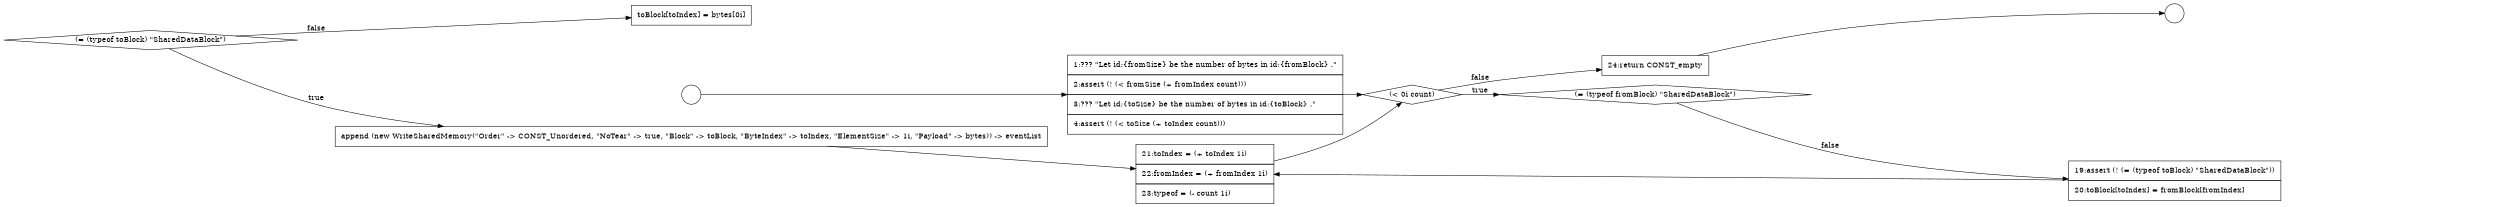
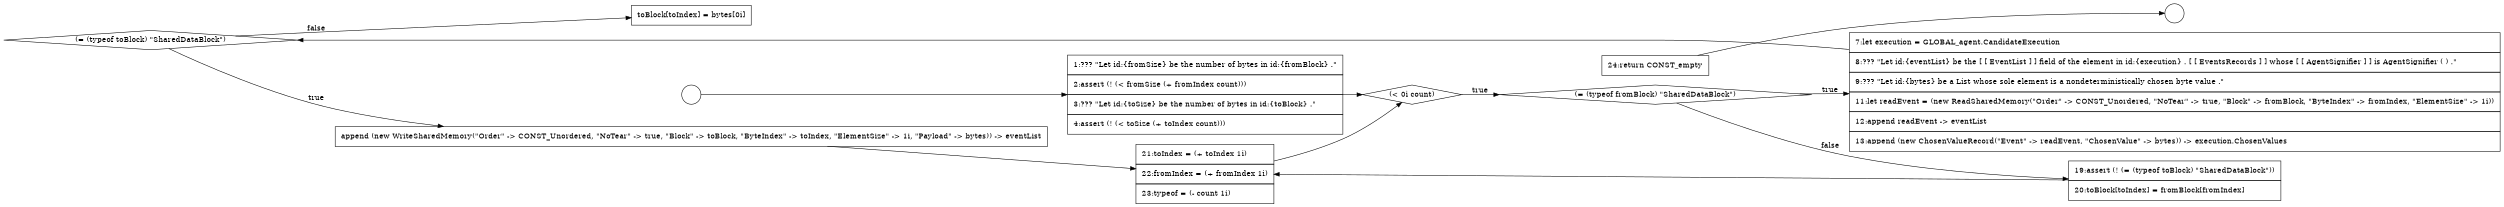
(1517, 78) -> none
none -> (2175, 92)
